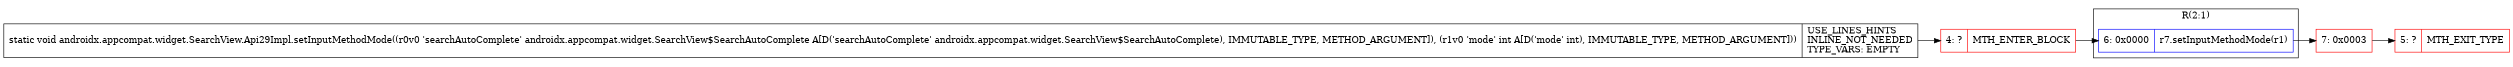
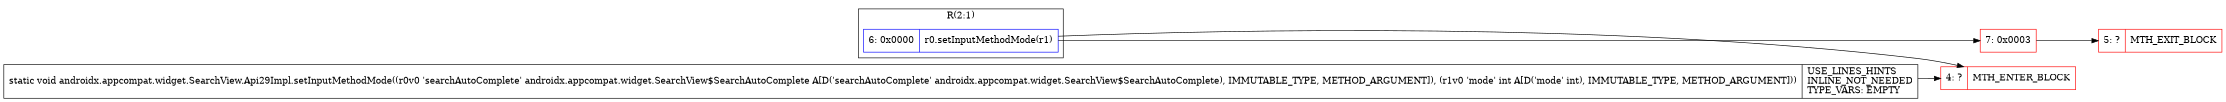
(2224, 40) -> (989, 40)
(2466, 40) -> (2174, 40)
(2084, 41) -> (1509, 33)
